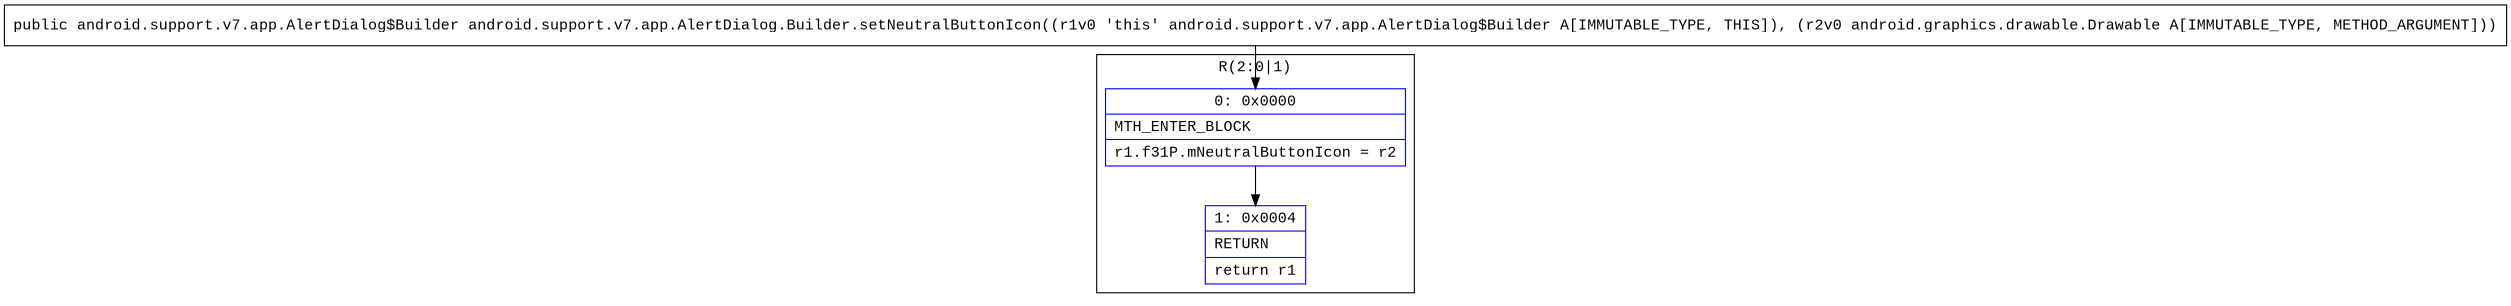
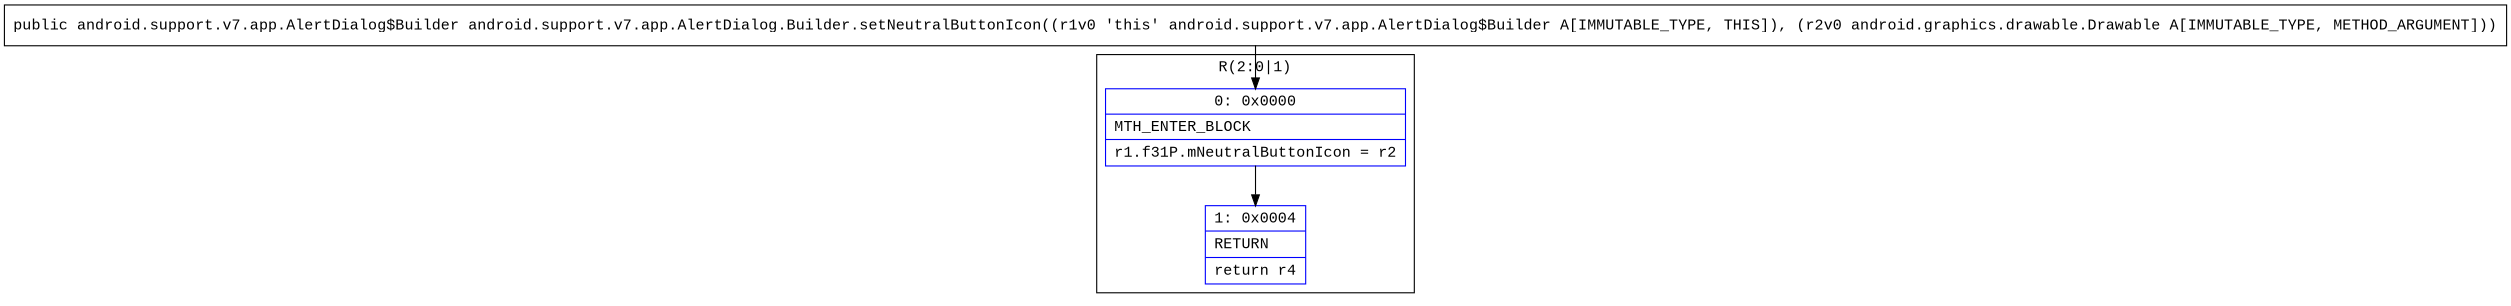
(1256, 270) -> (1256, 270)
